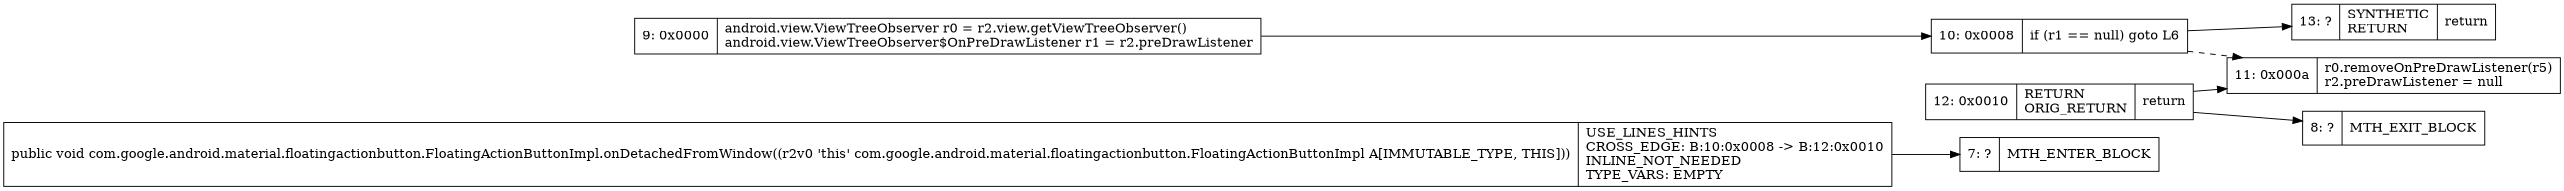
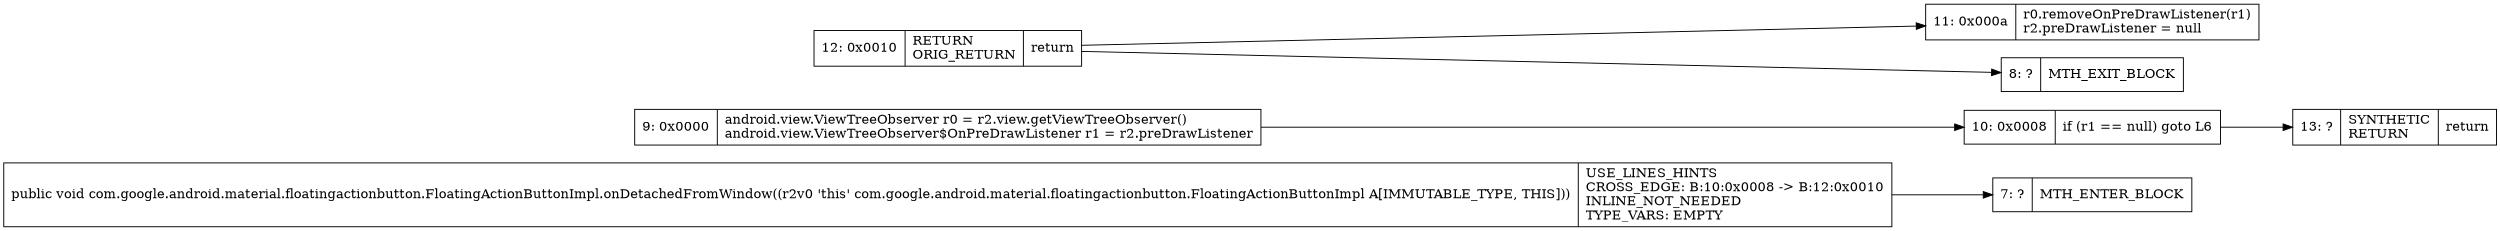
(2210, 54) -> none
(2439, 68) -> (2137, 15)
